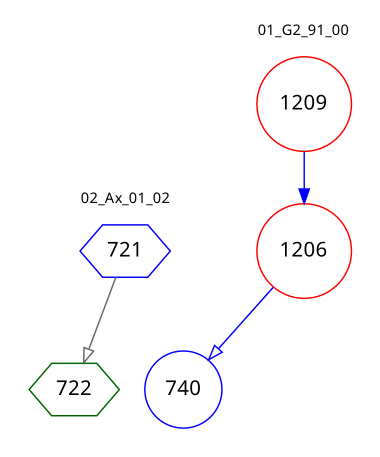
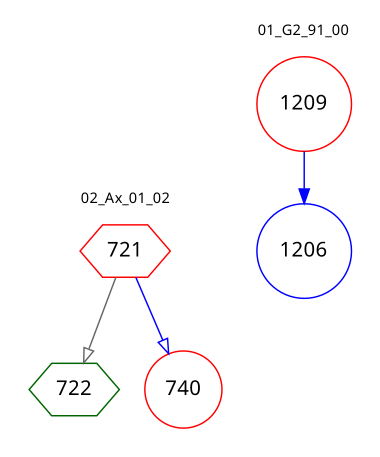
(125, 251) -> (125, 251)
(304, 251) -> (304, 251)
(244, 320) -> (149, 309)
(183, 390) -> (183, 390)
